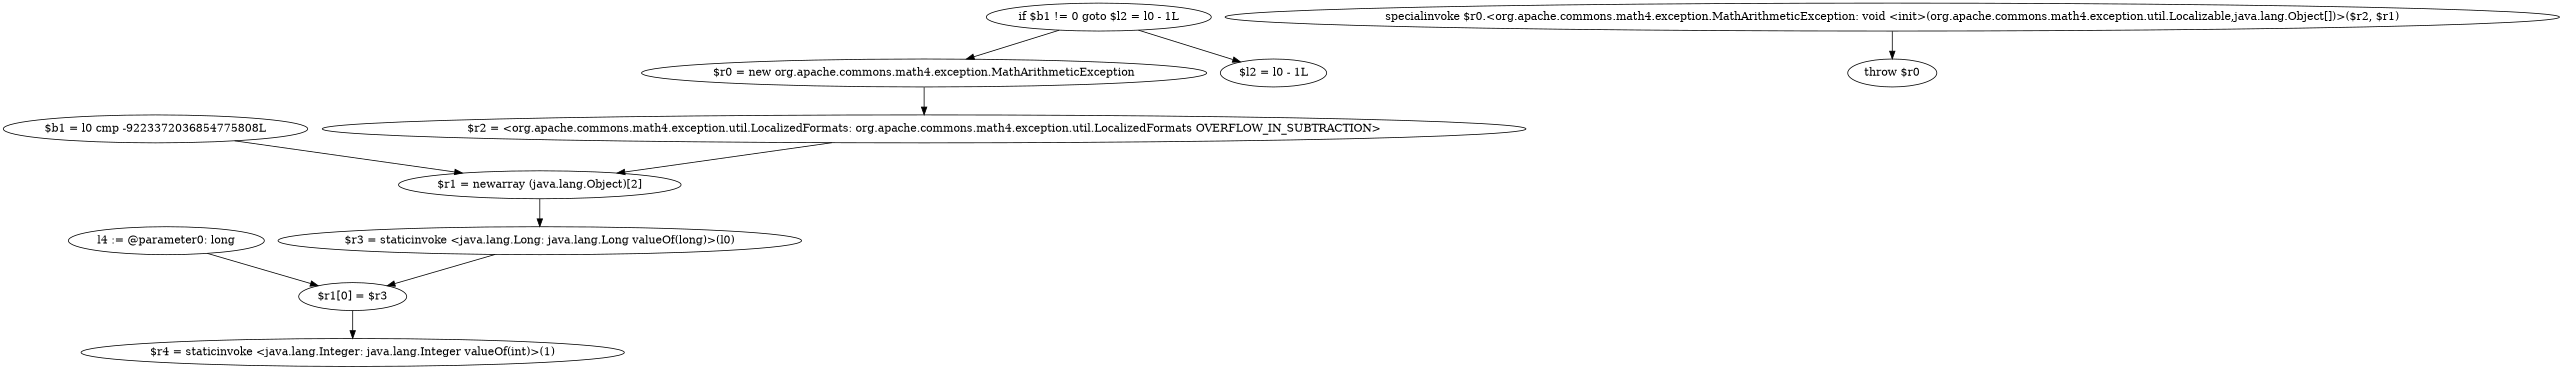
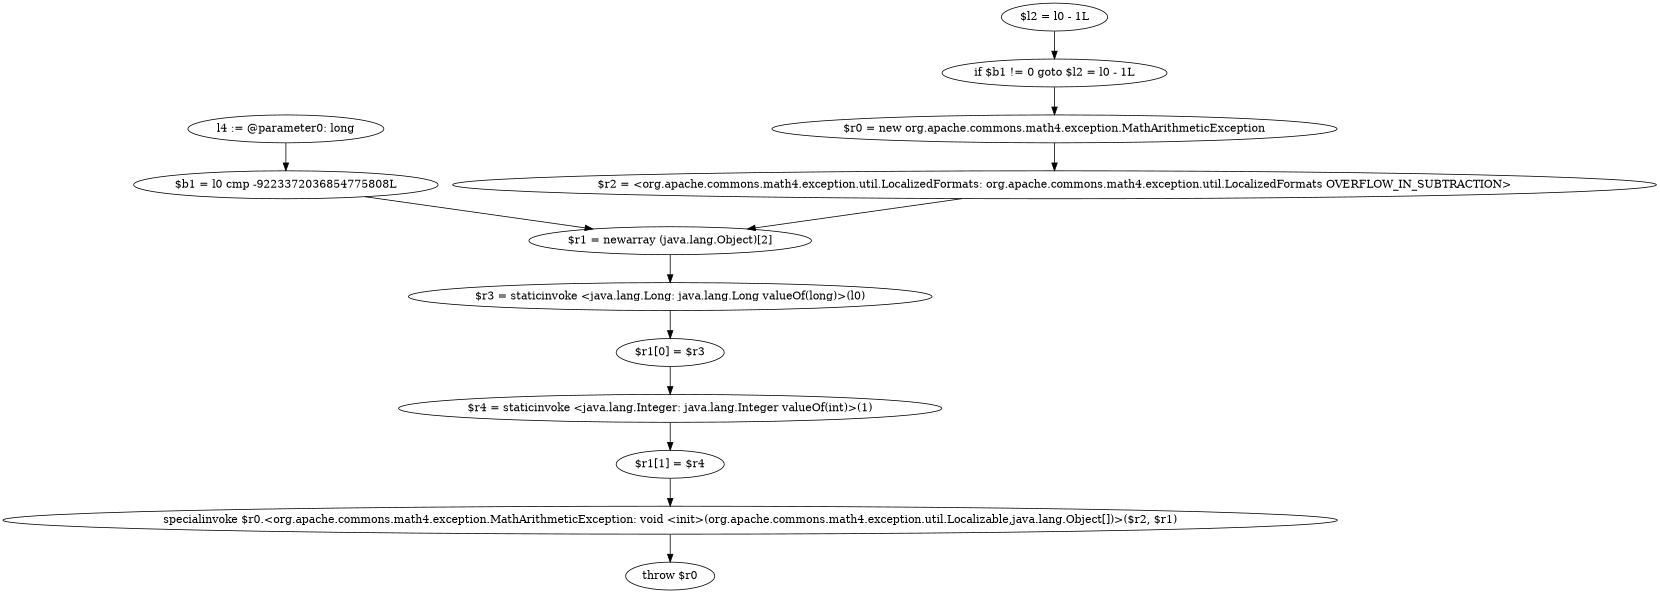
(1186, 45) -> (1054, 41)
(259, 268) -> (286, 153)
none -> (670, 464)
